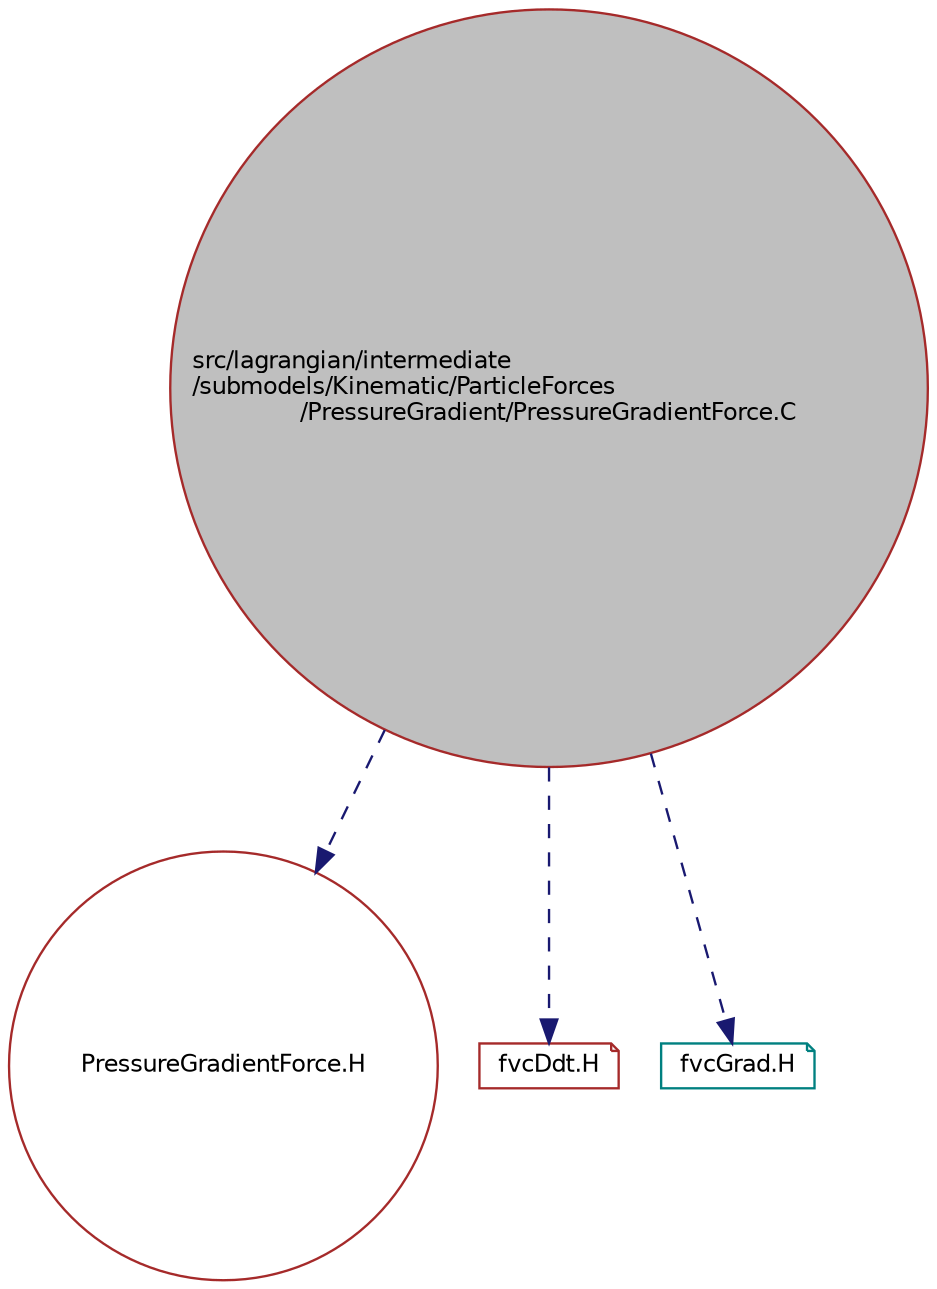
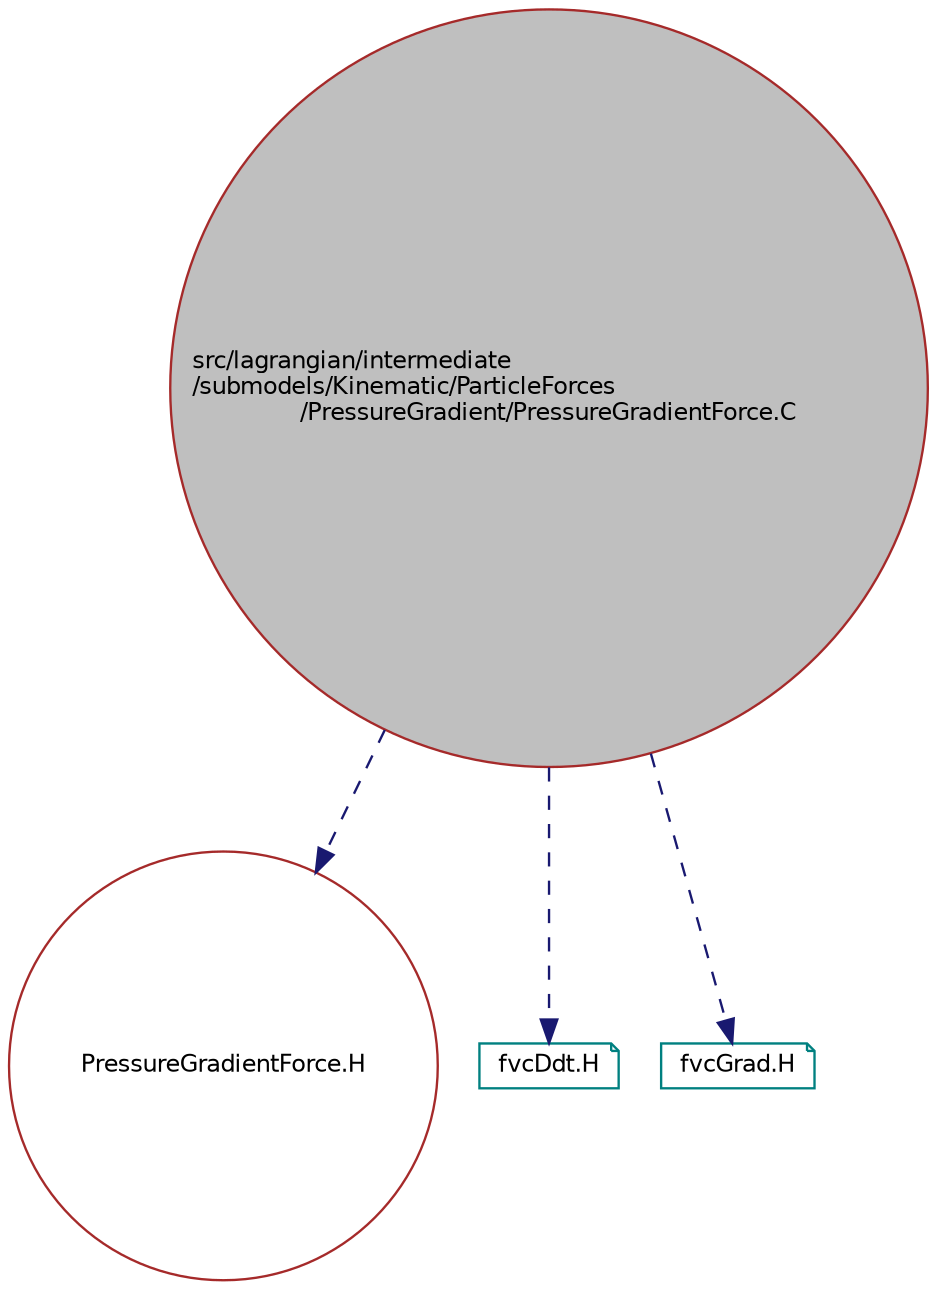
(549, 1066) -> (549, 1066)
